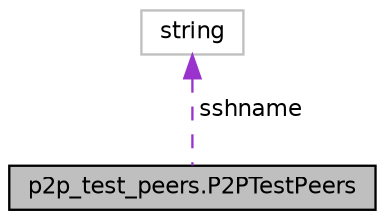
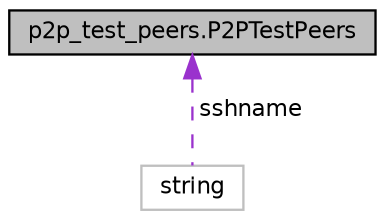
(192, 122) -> (192, 122)
